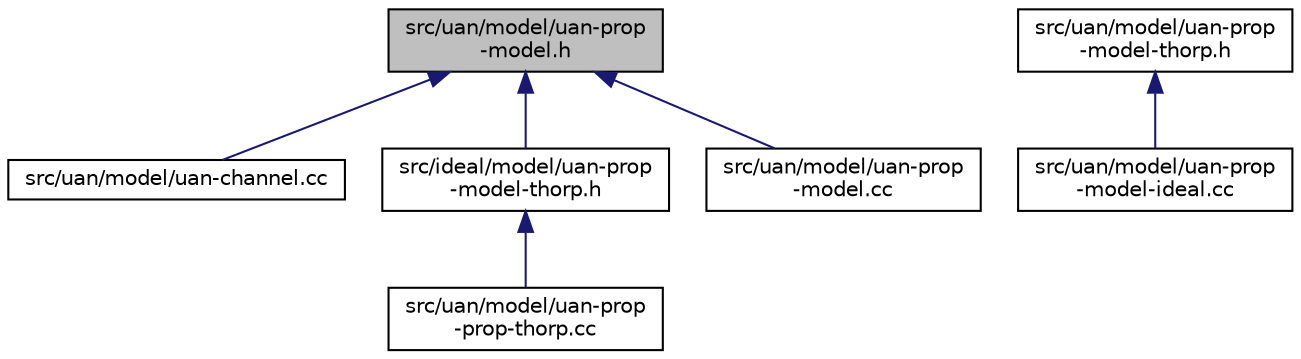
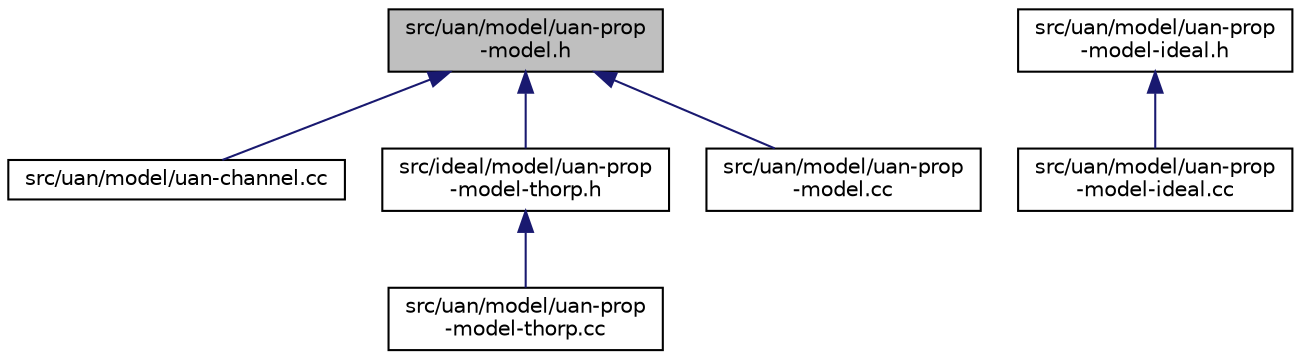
(1155, 41) -> (1155, 41)
(526, 319) -> (526, 319)
